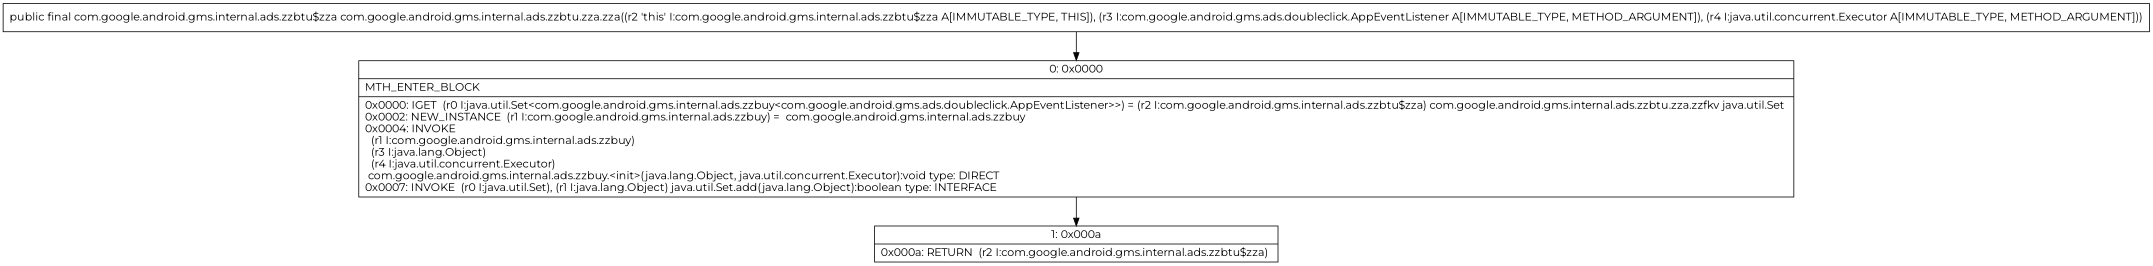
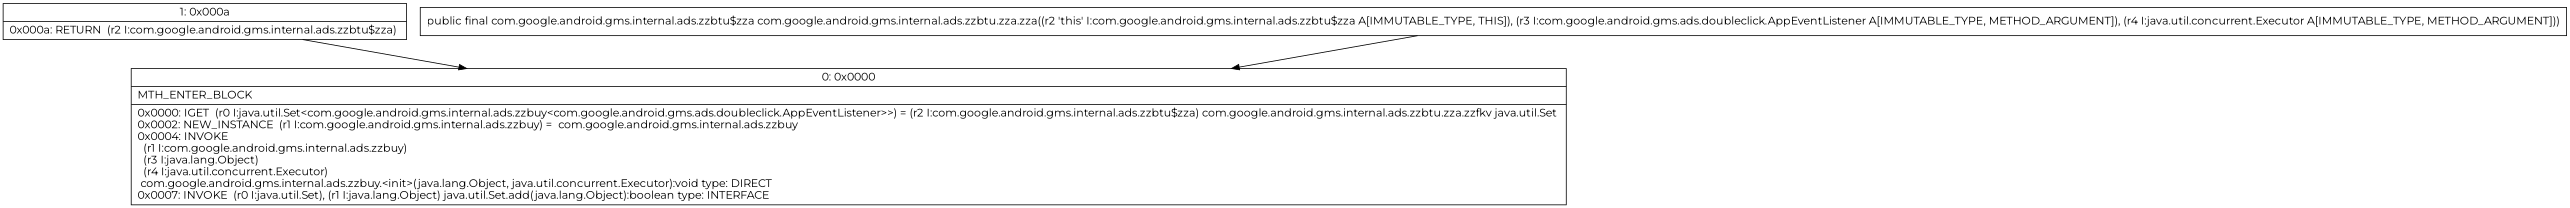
(1076, 208) -> (381, 53)
